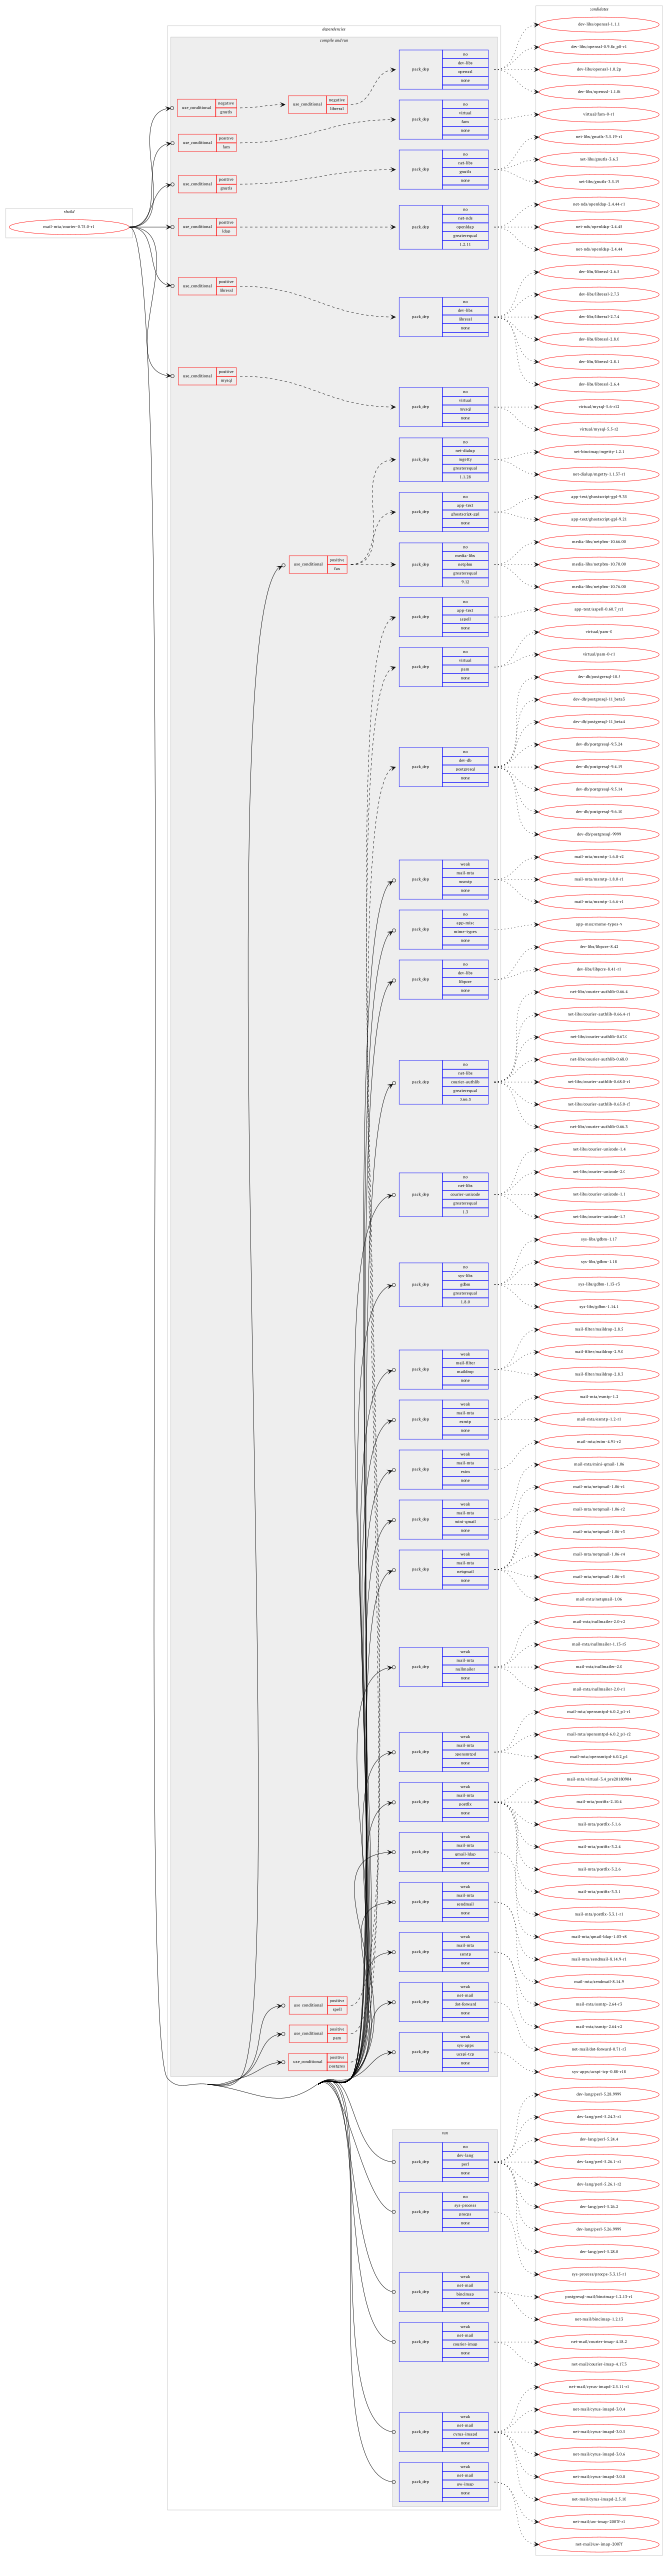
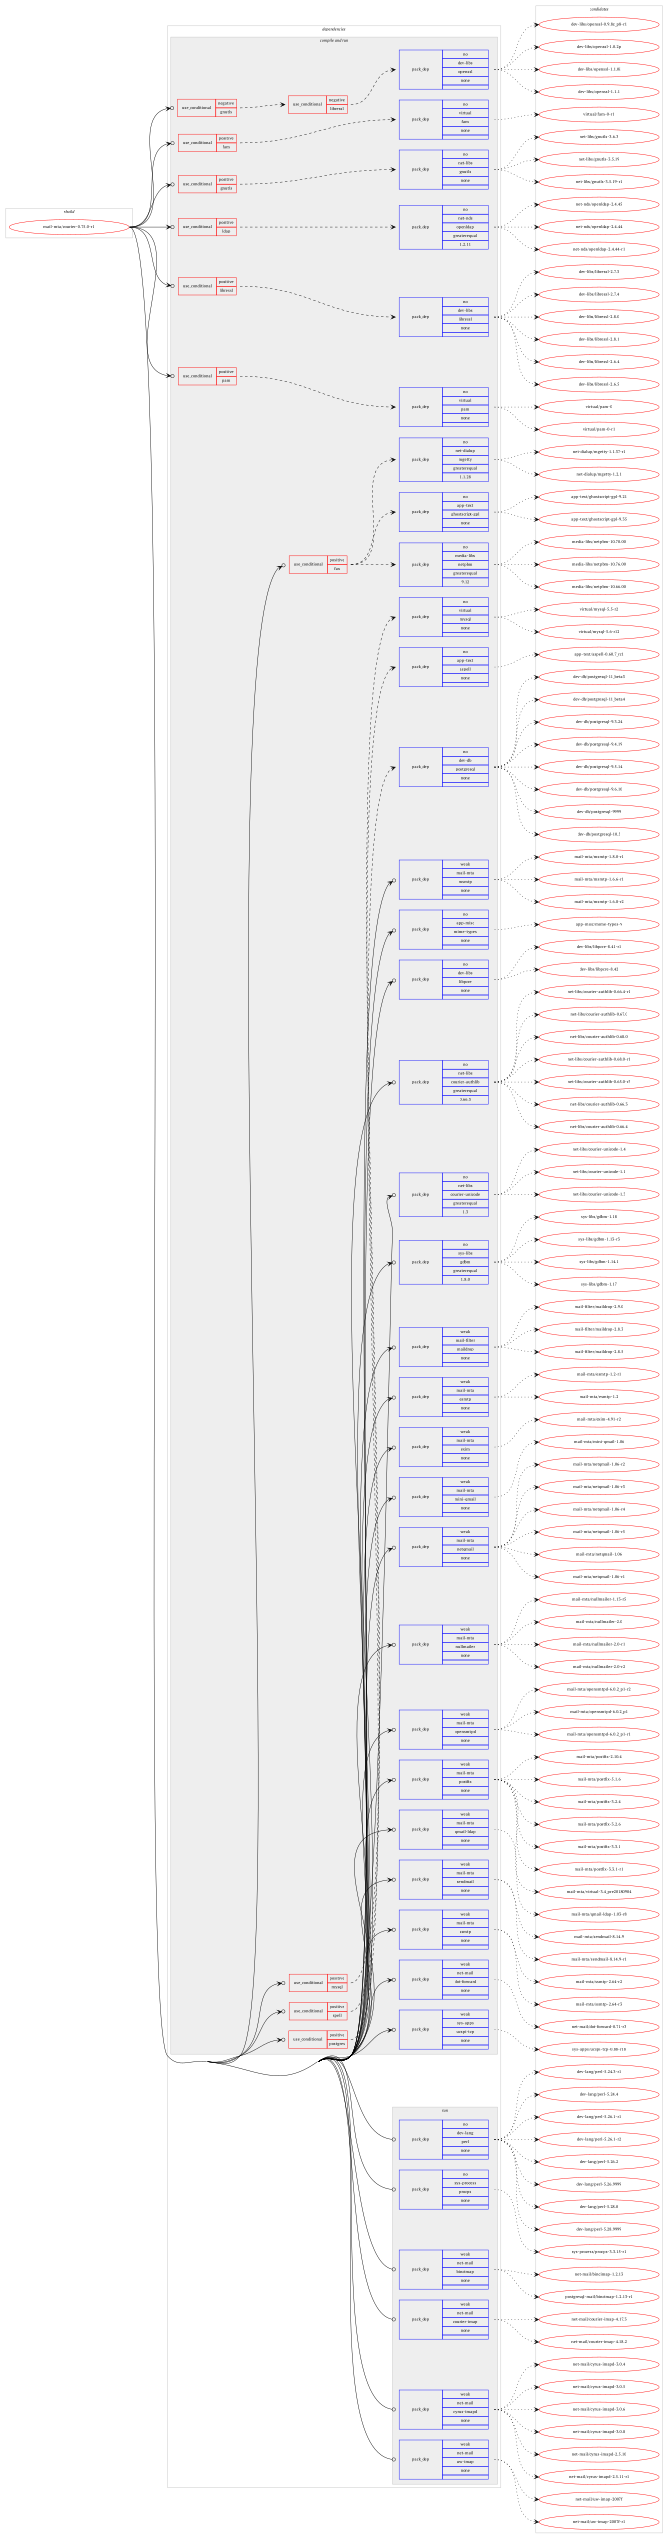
(599, 452) -> (599, 475)
(599, 1172) -> none
